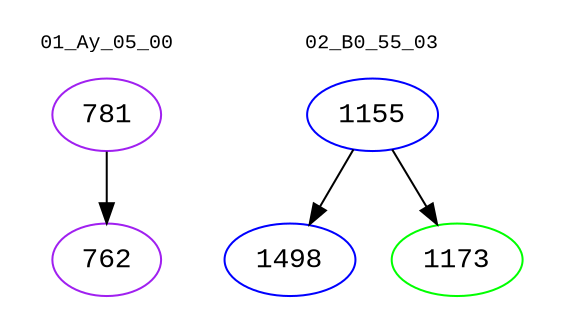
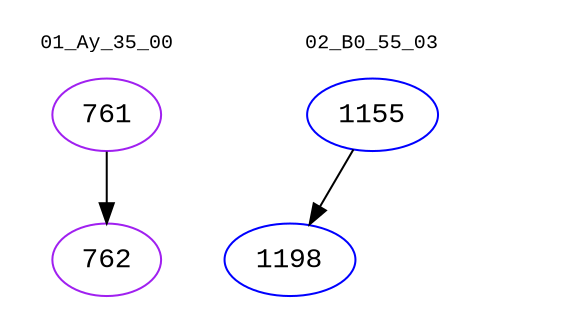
(108, 43) -> (108, 43)
(107, 115) -> (107, 115)
(290, 260) -> (290, 260)
(457, 260) -> none
